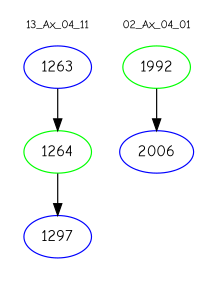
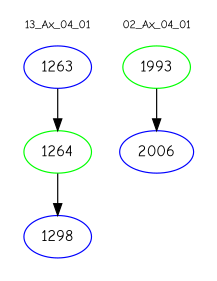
(58, 25) -> (58, 25)
(157, 67) -> (157, 67)
(58, 237) -> (58, 237)
